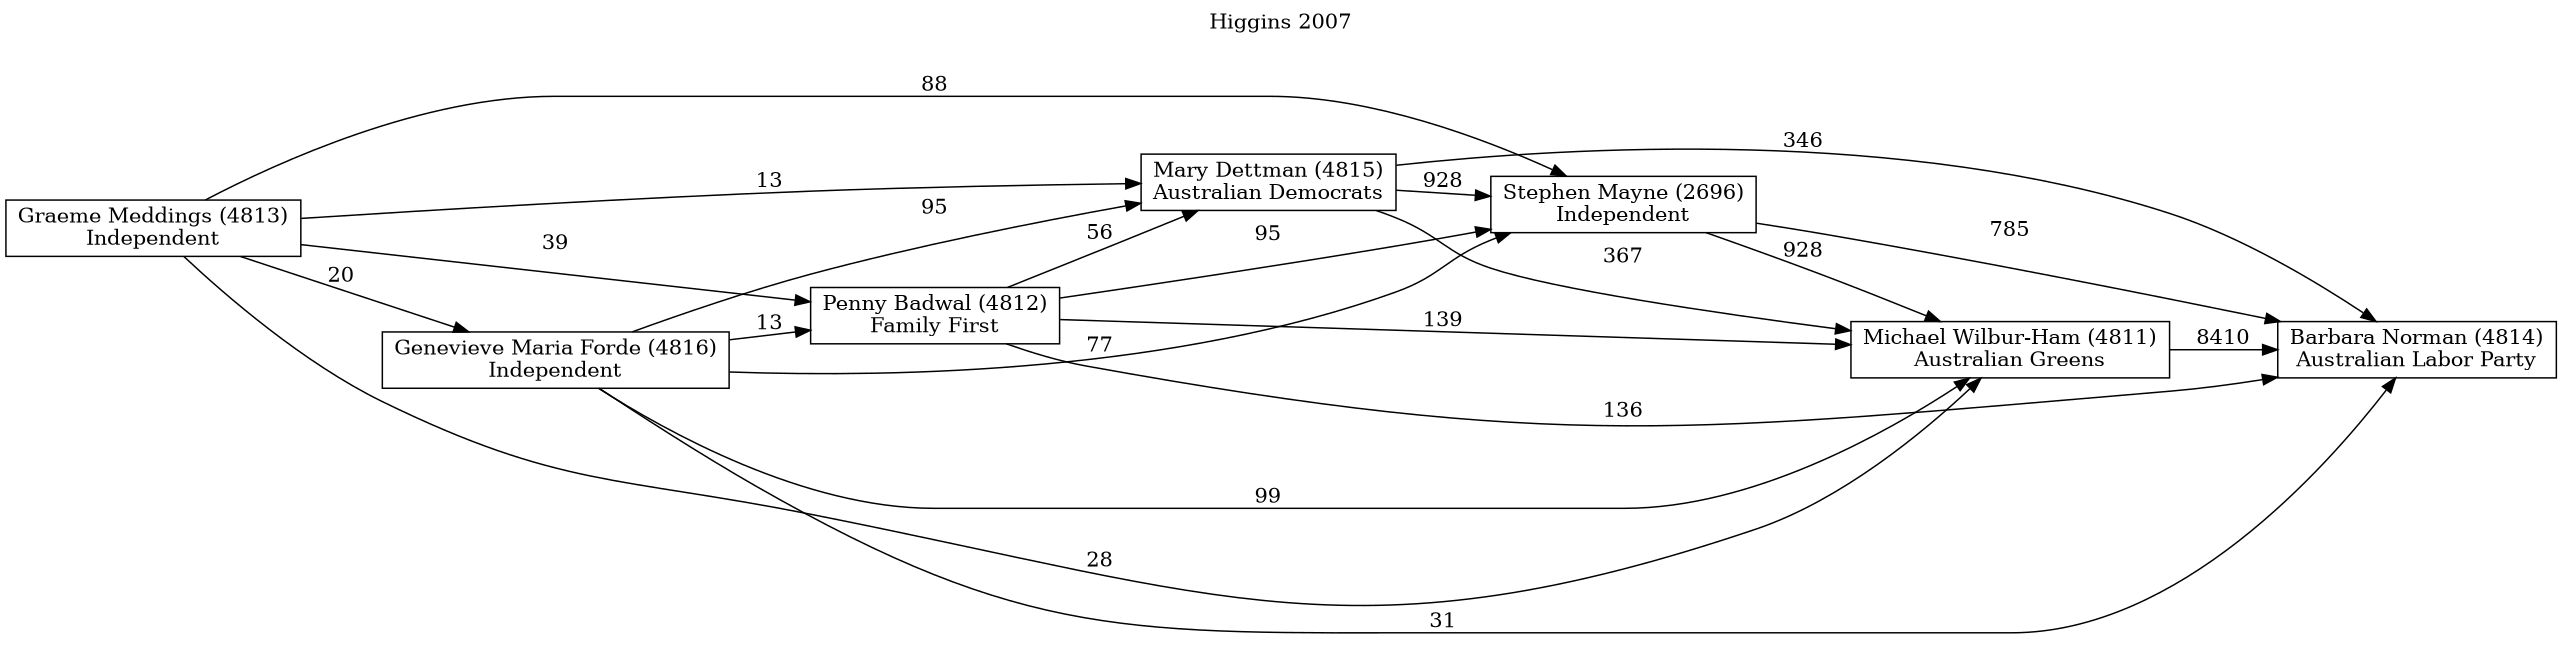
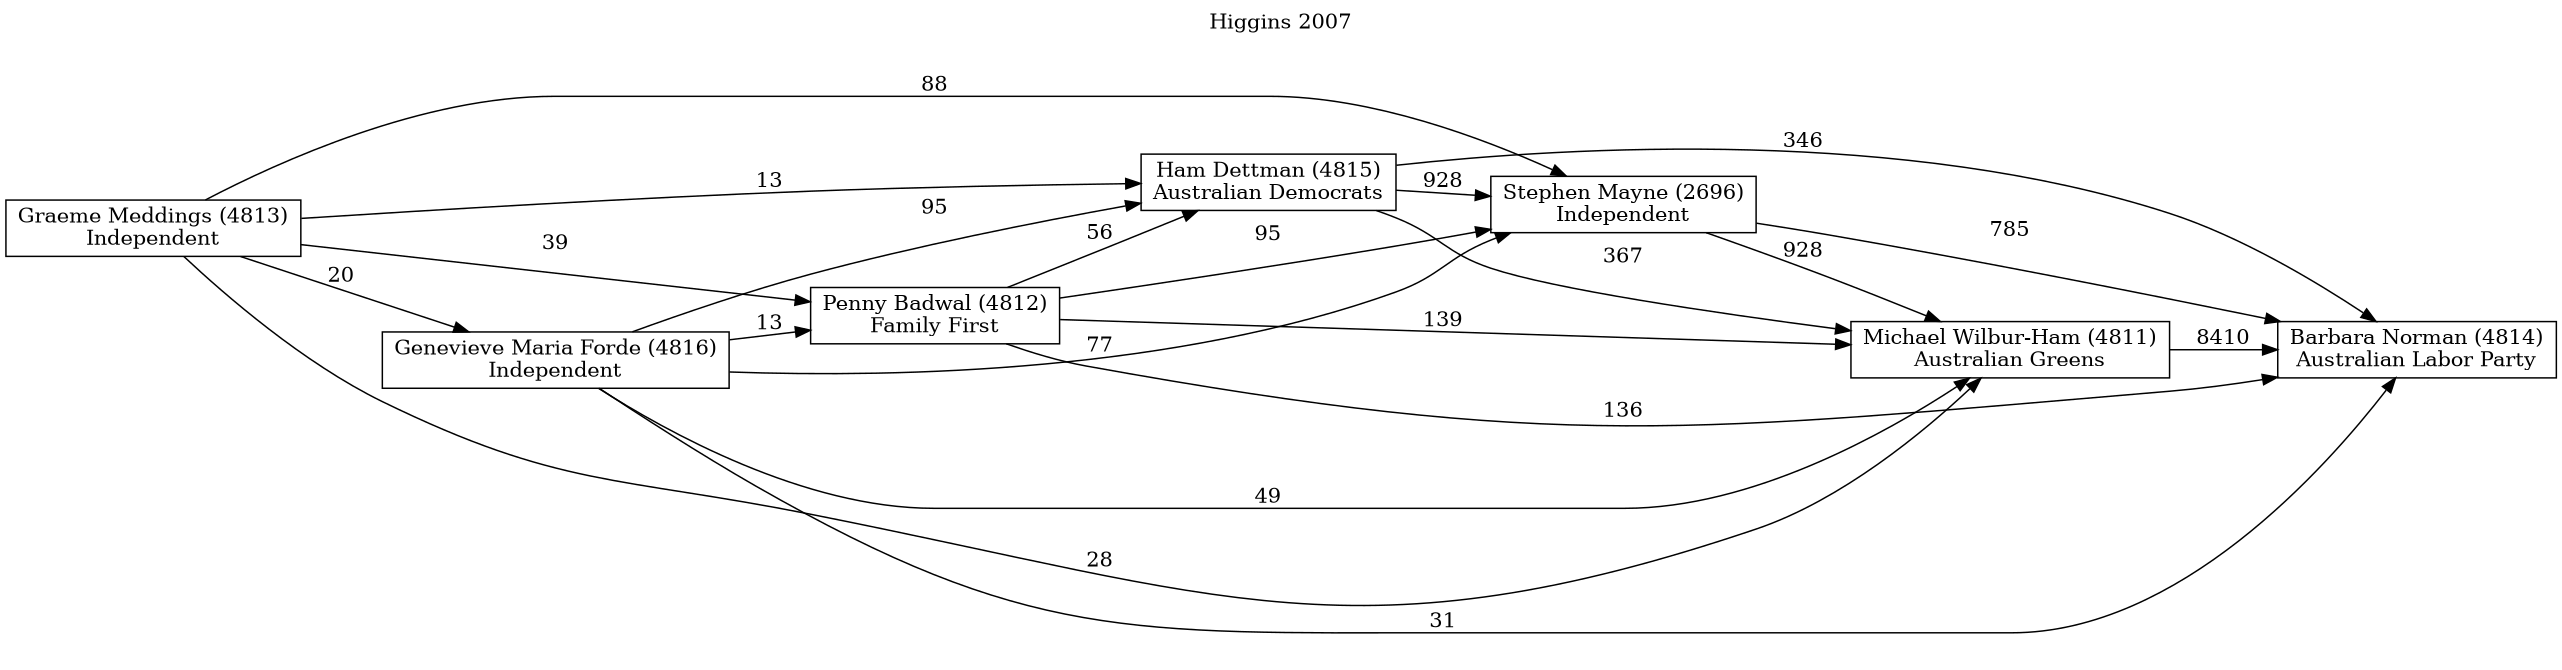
(1269, 182) -> (1269, 182)
(1269, 497) -> (1269, 497)
